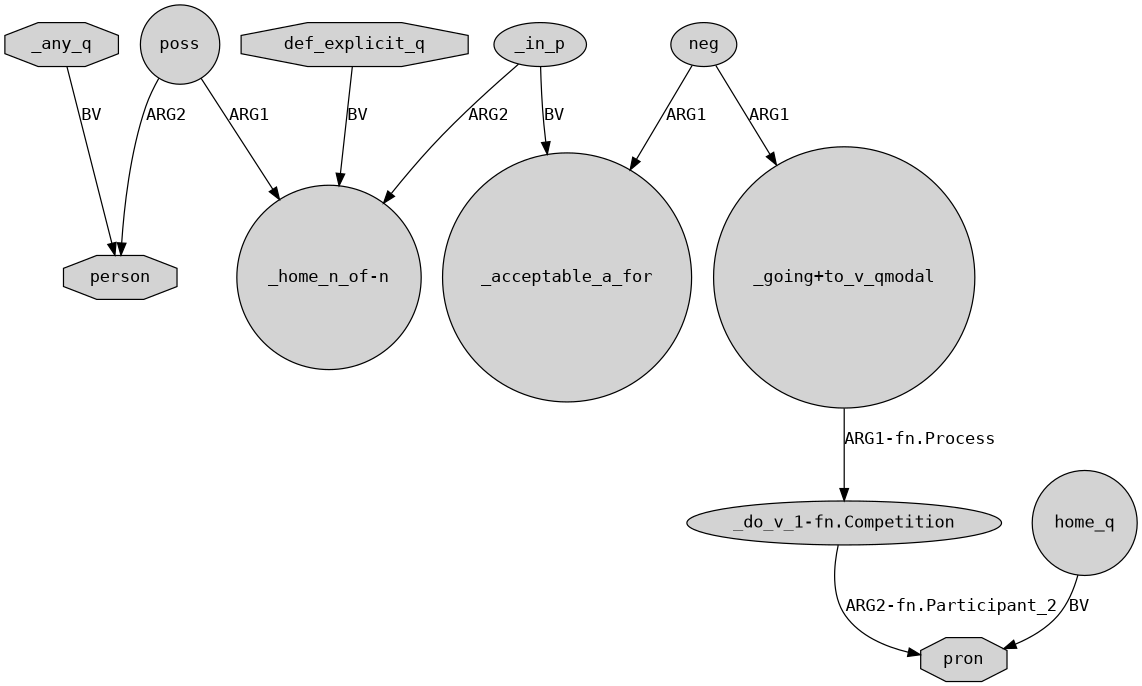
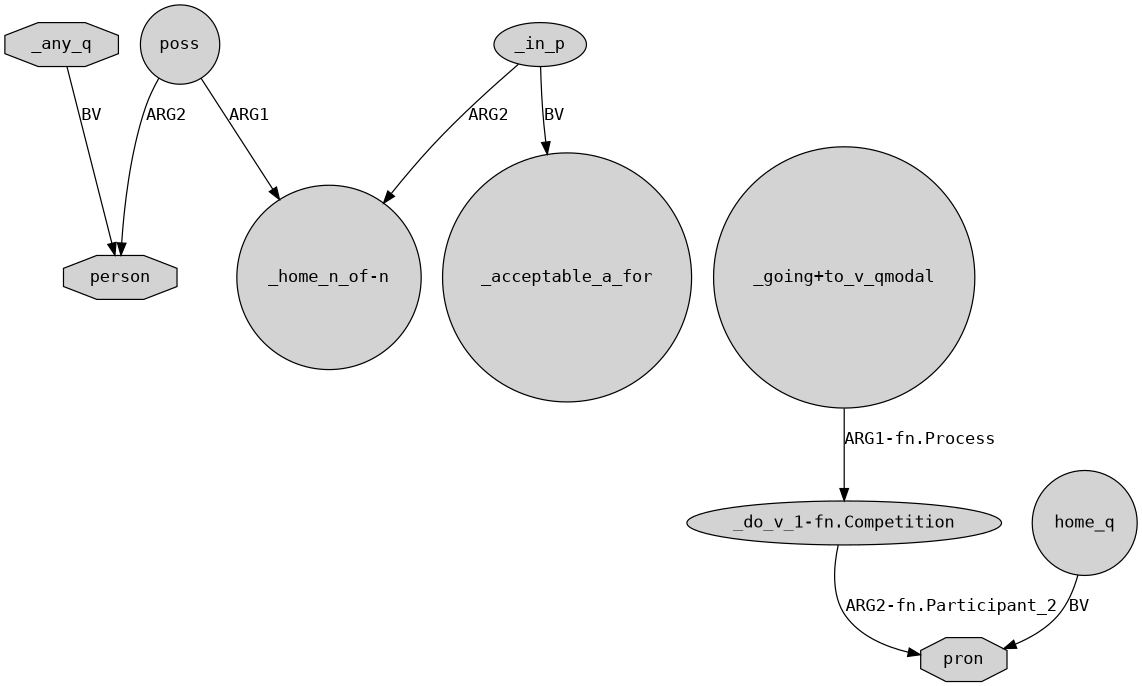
(355, 45) -> none
(704, 45) -> none
